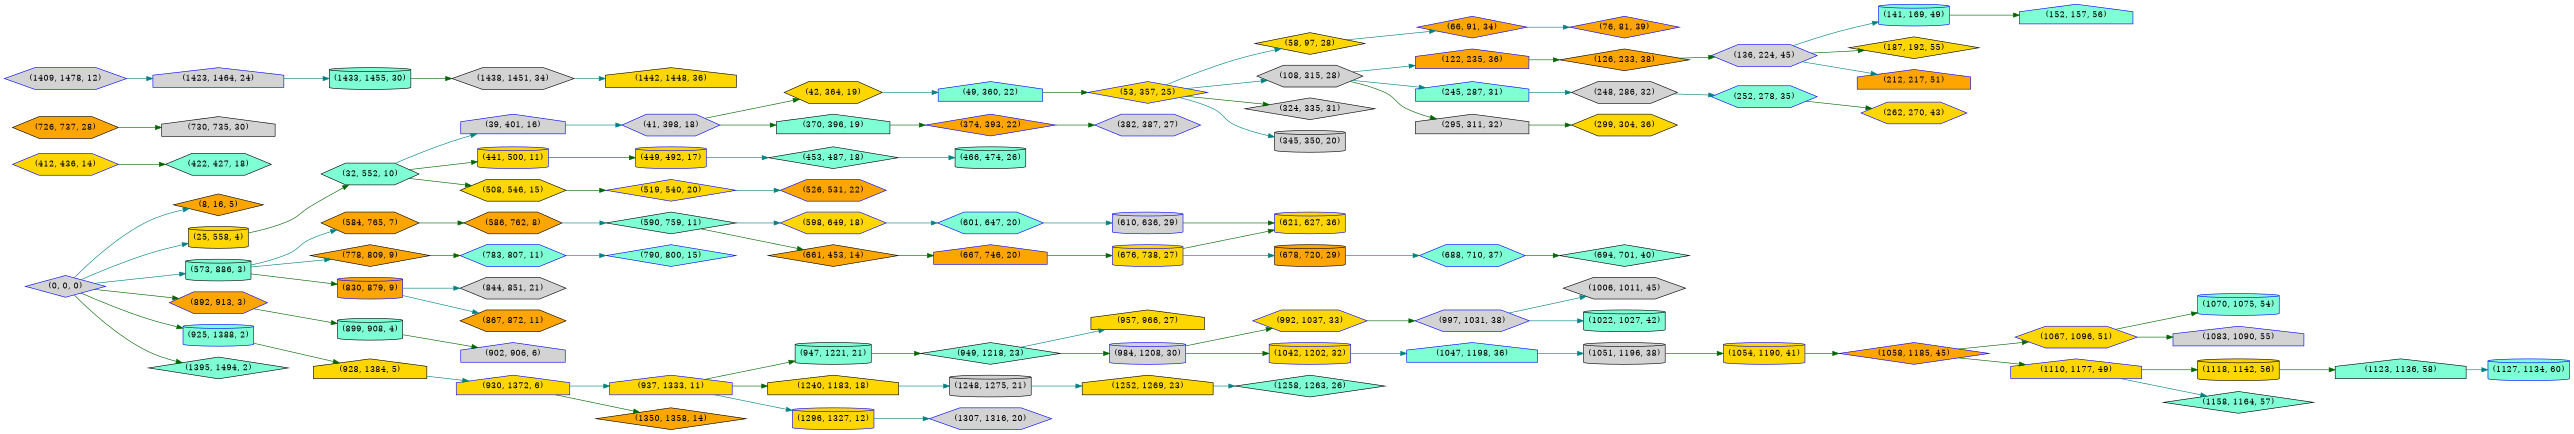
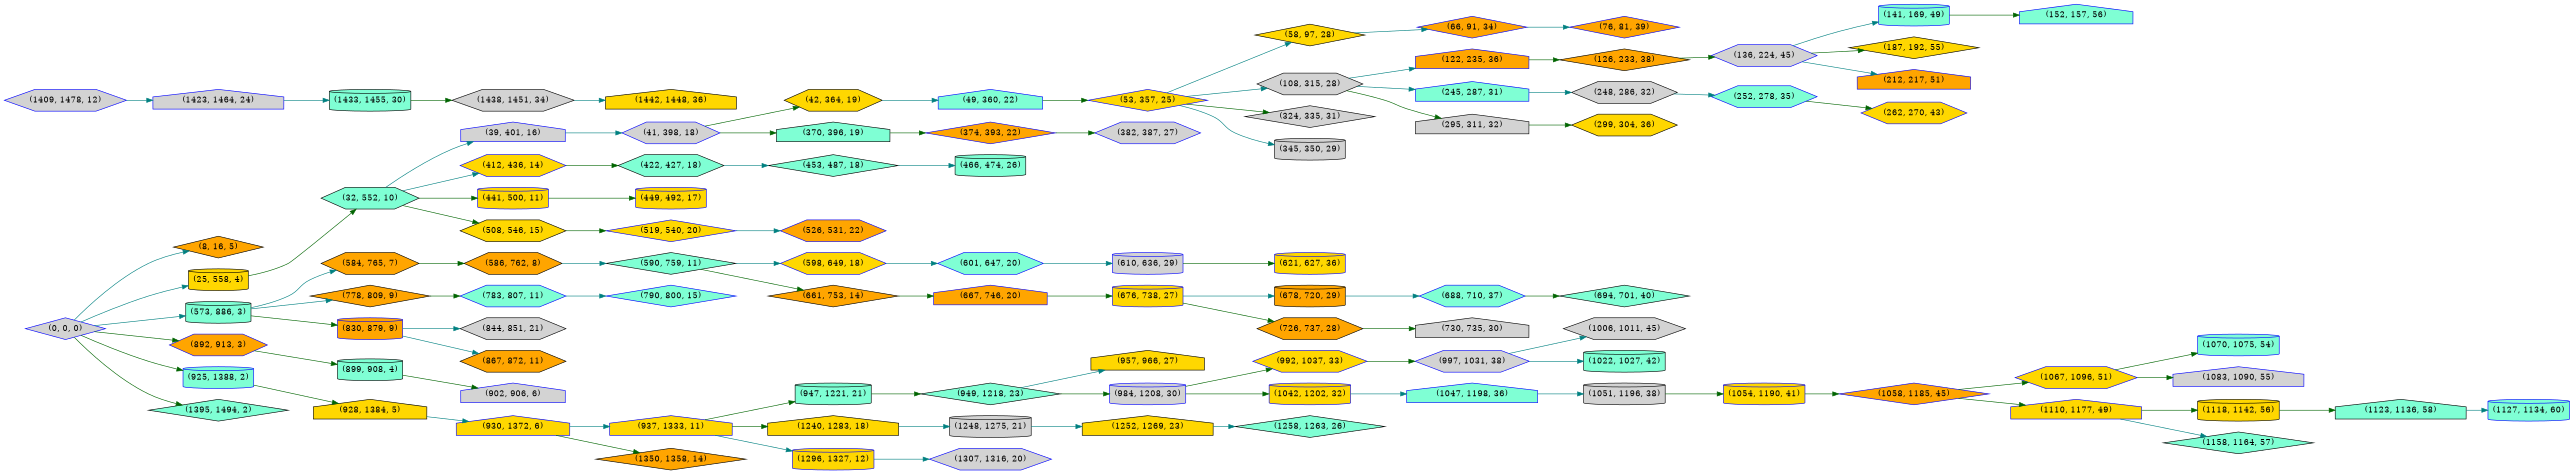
(1310, 141) -> (1310, 149)
(734, 158) -> (743, 166)
none -> (438, 183)
(1226, 240) -> (1226, 312)
(833, 256) -> (833, 296)
(833, 386) -> (833, 427)
